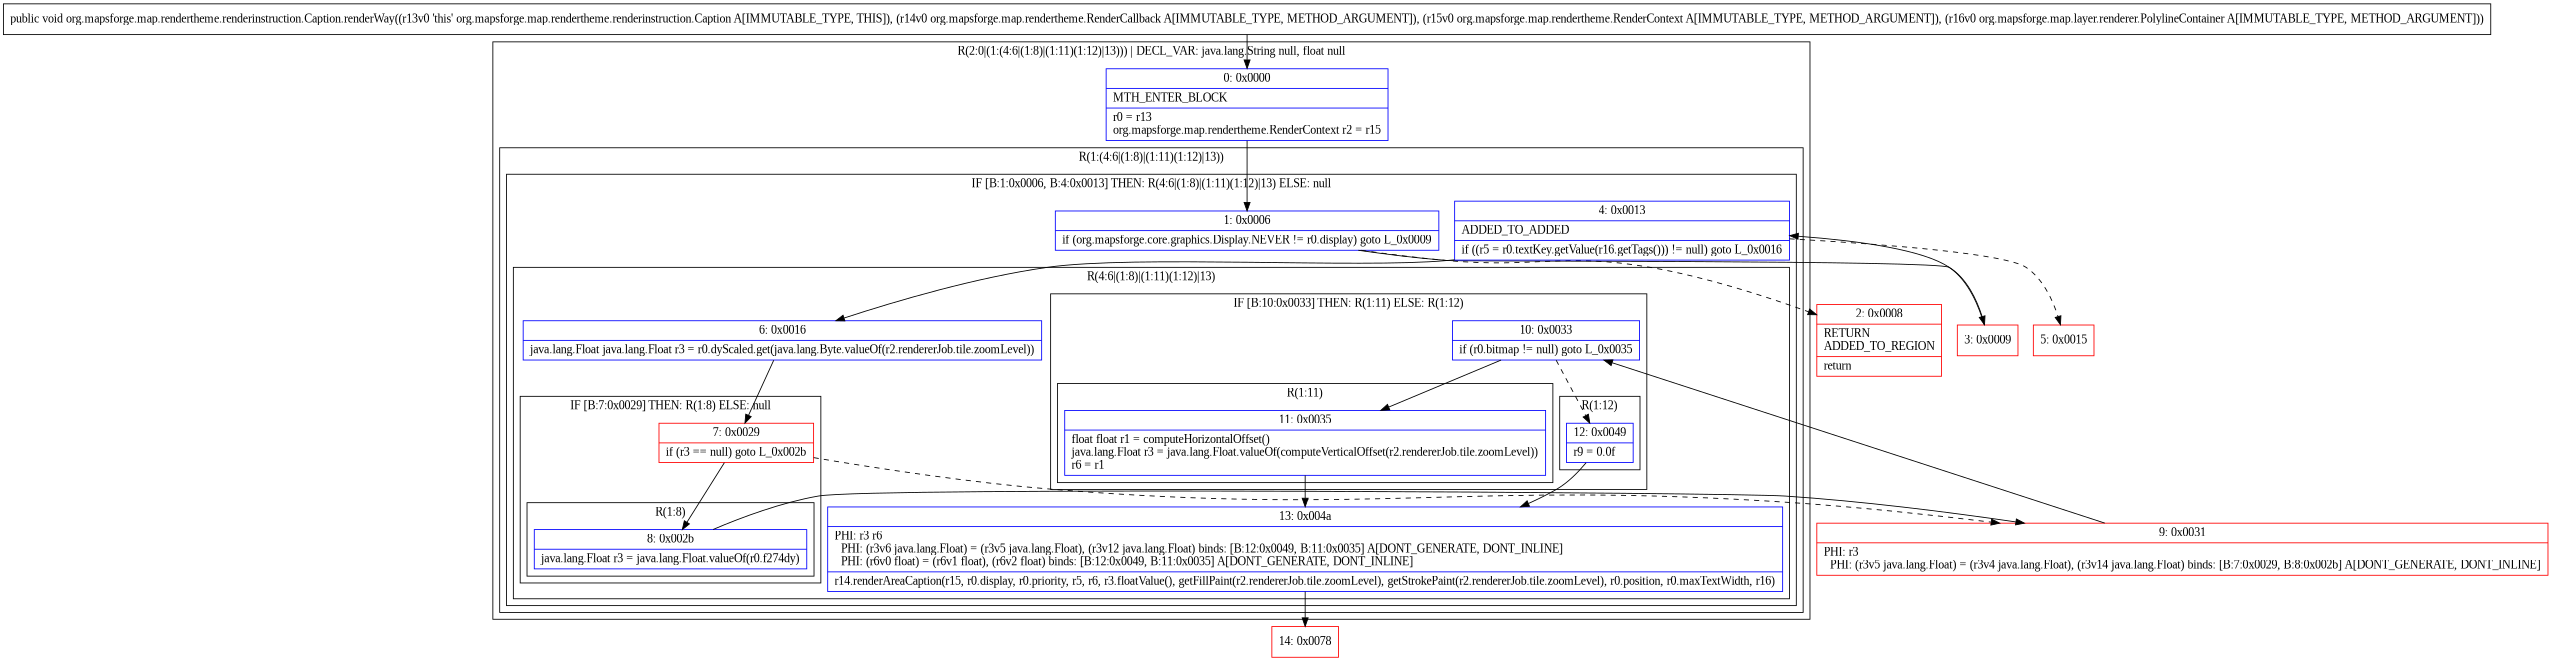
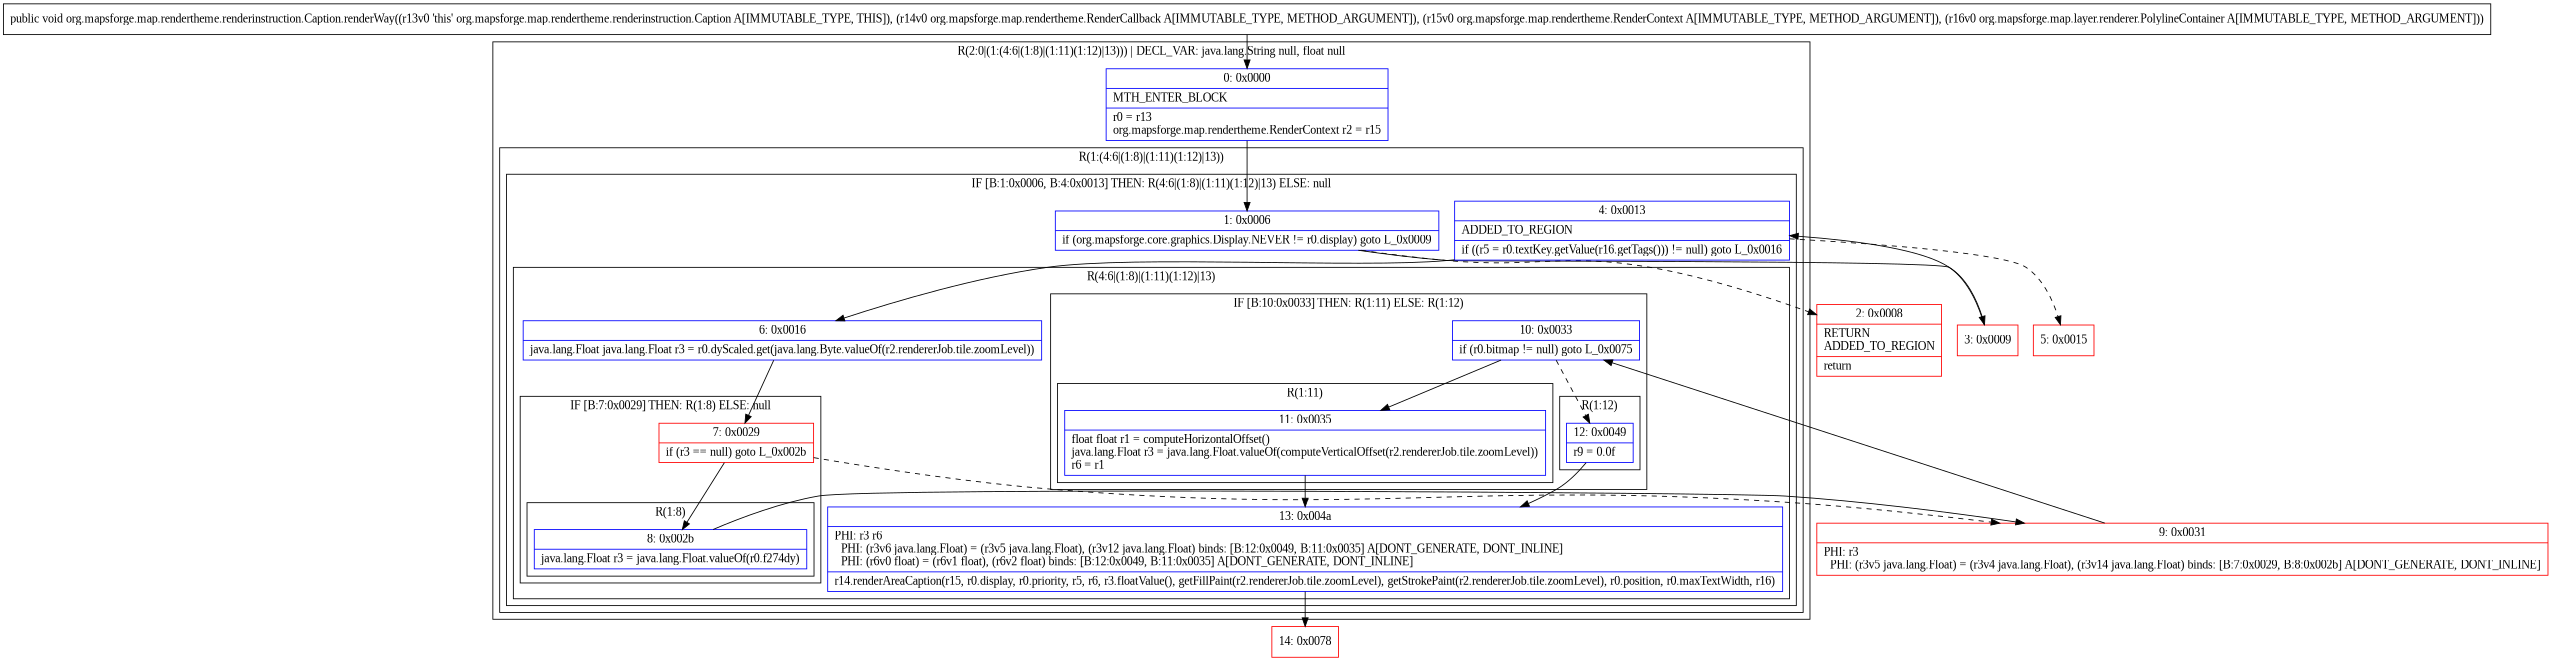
(1516, 230) -> (1517, 230)
(1546, 350) -> (1546, 350)
